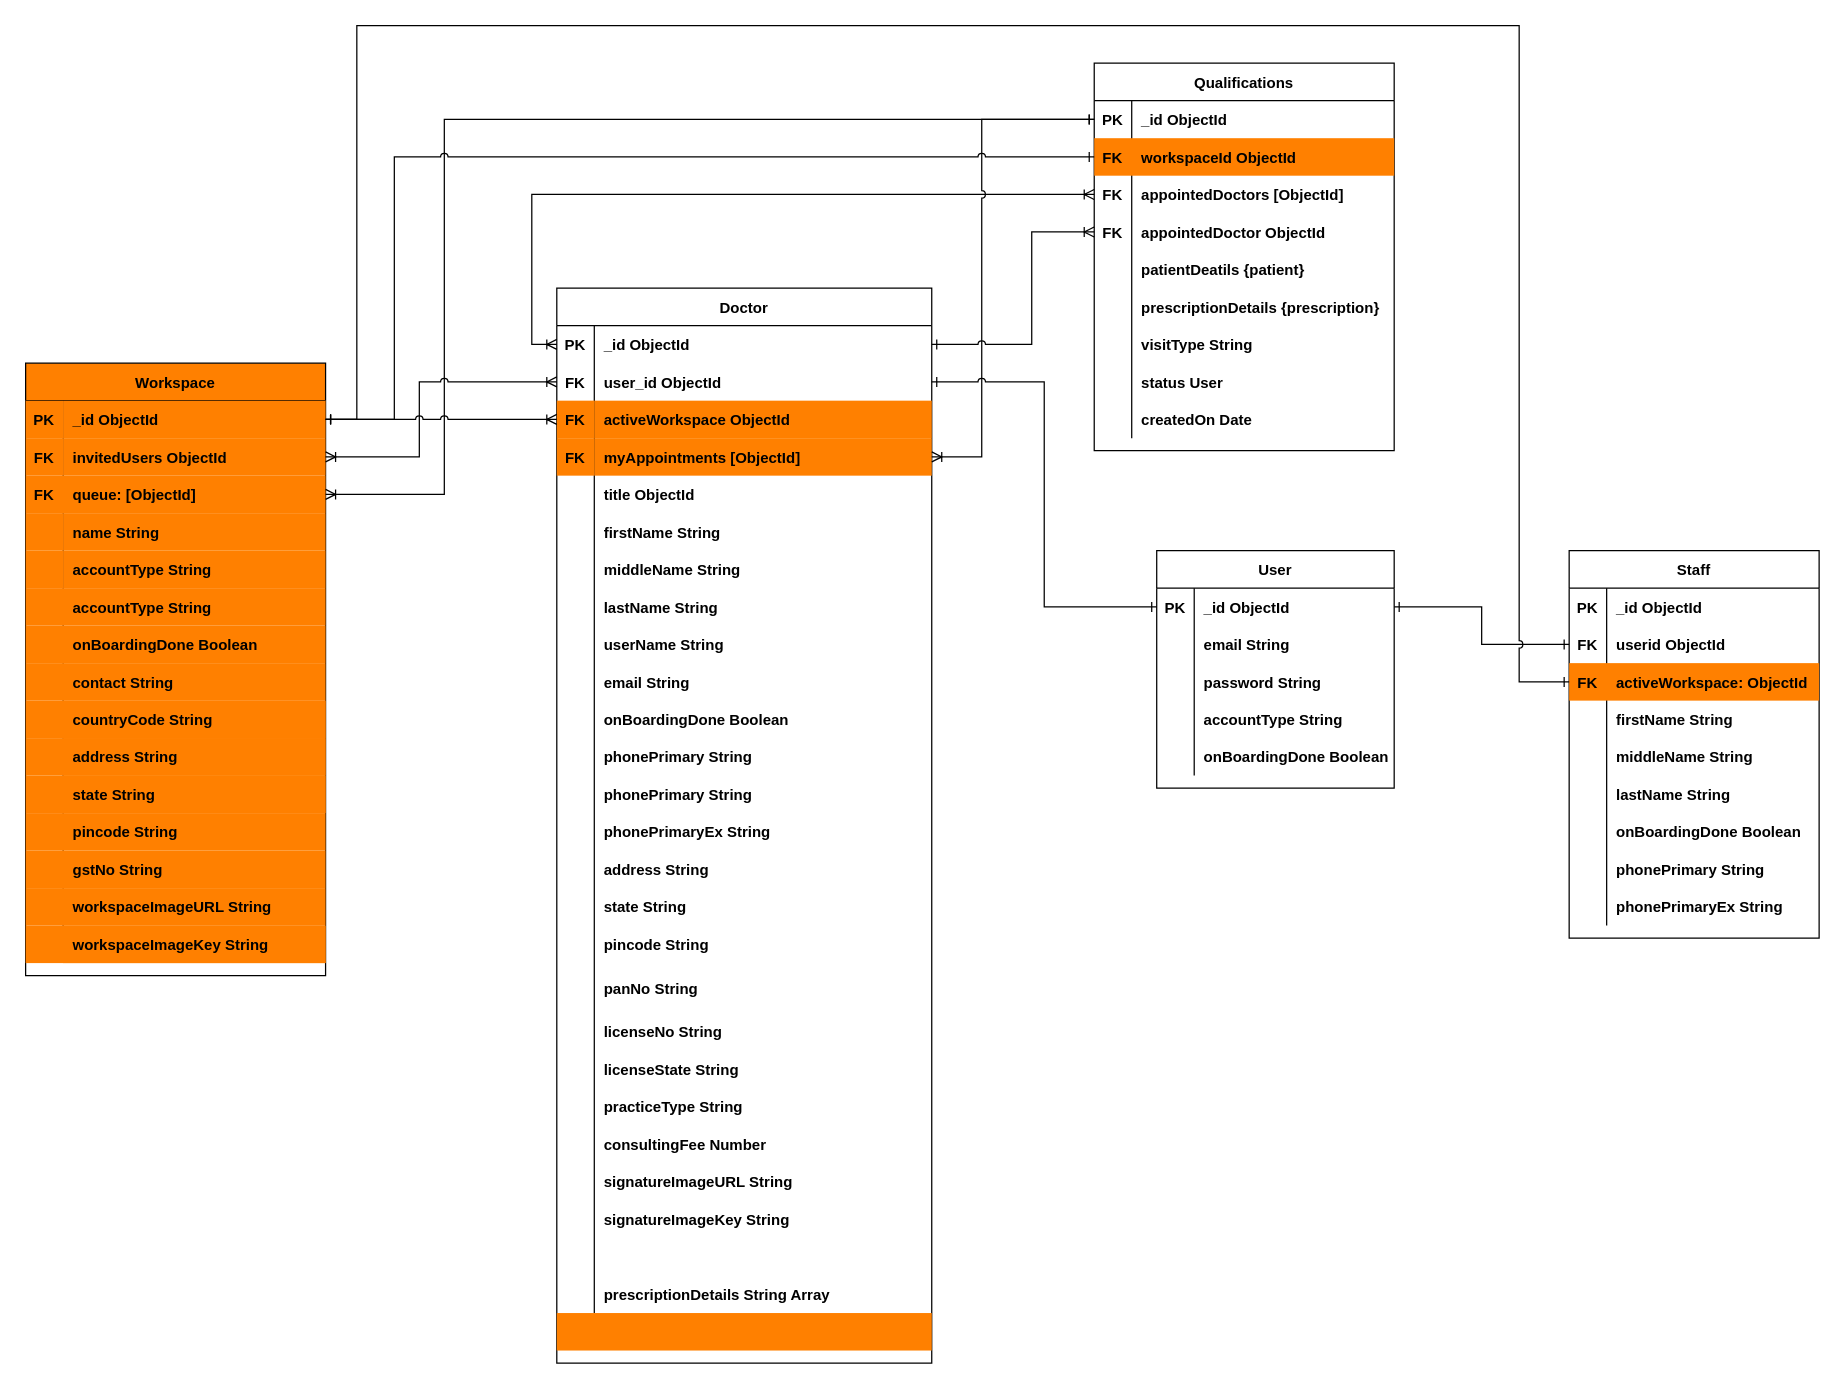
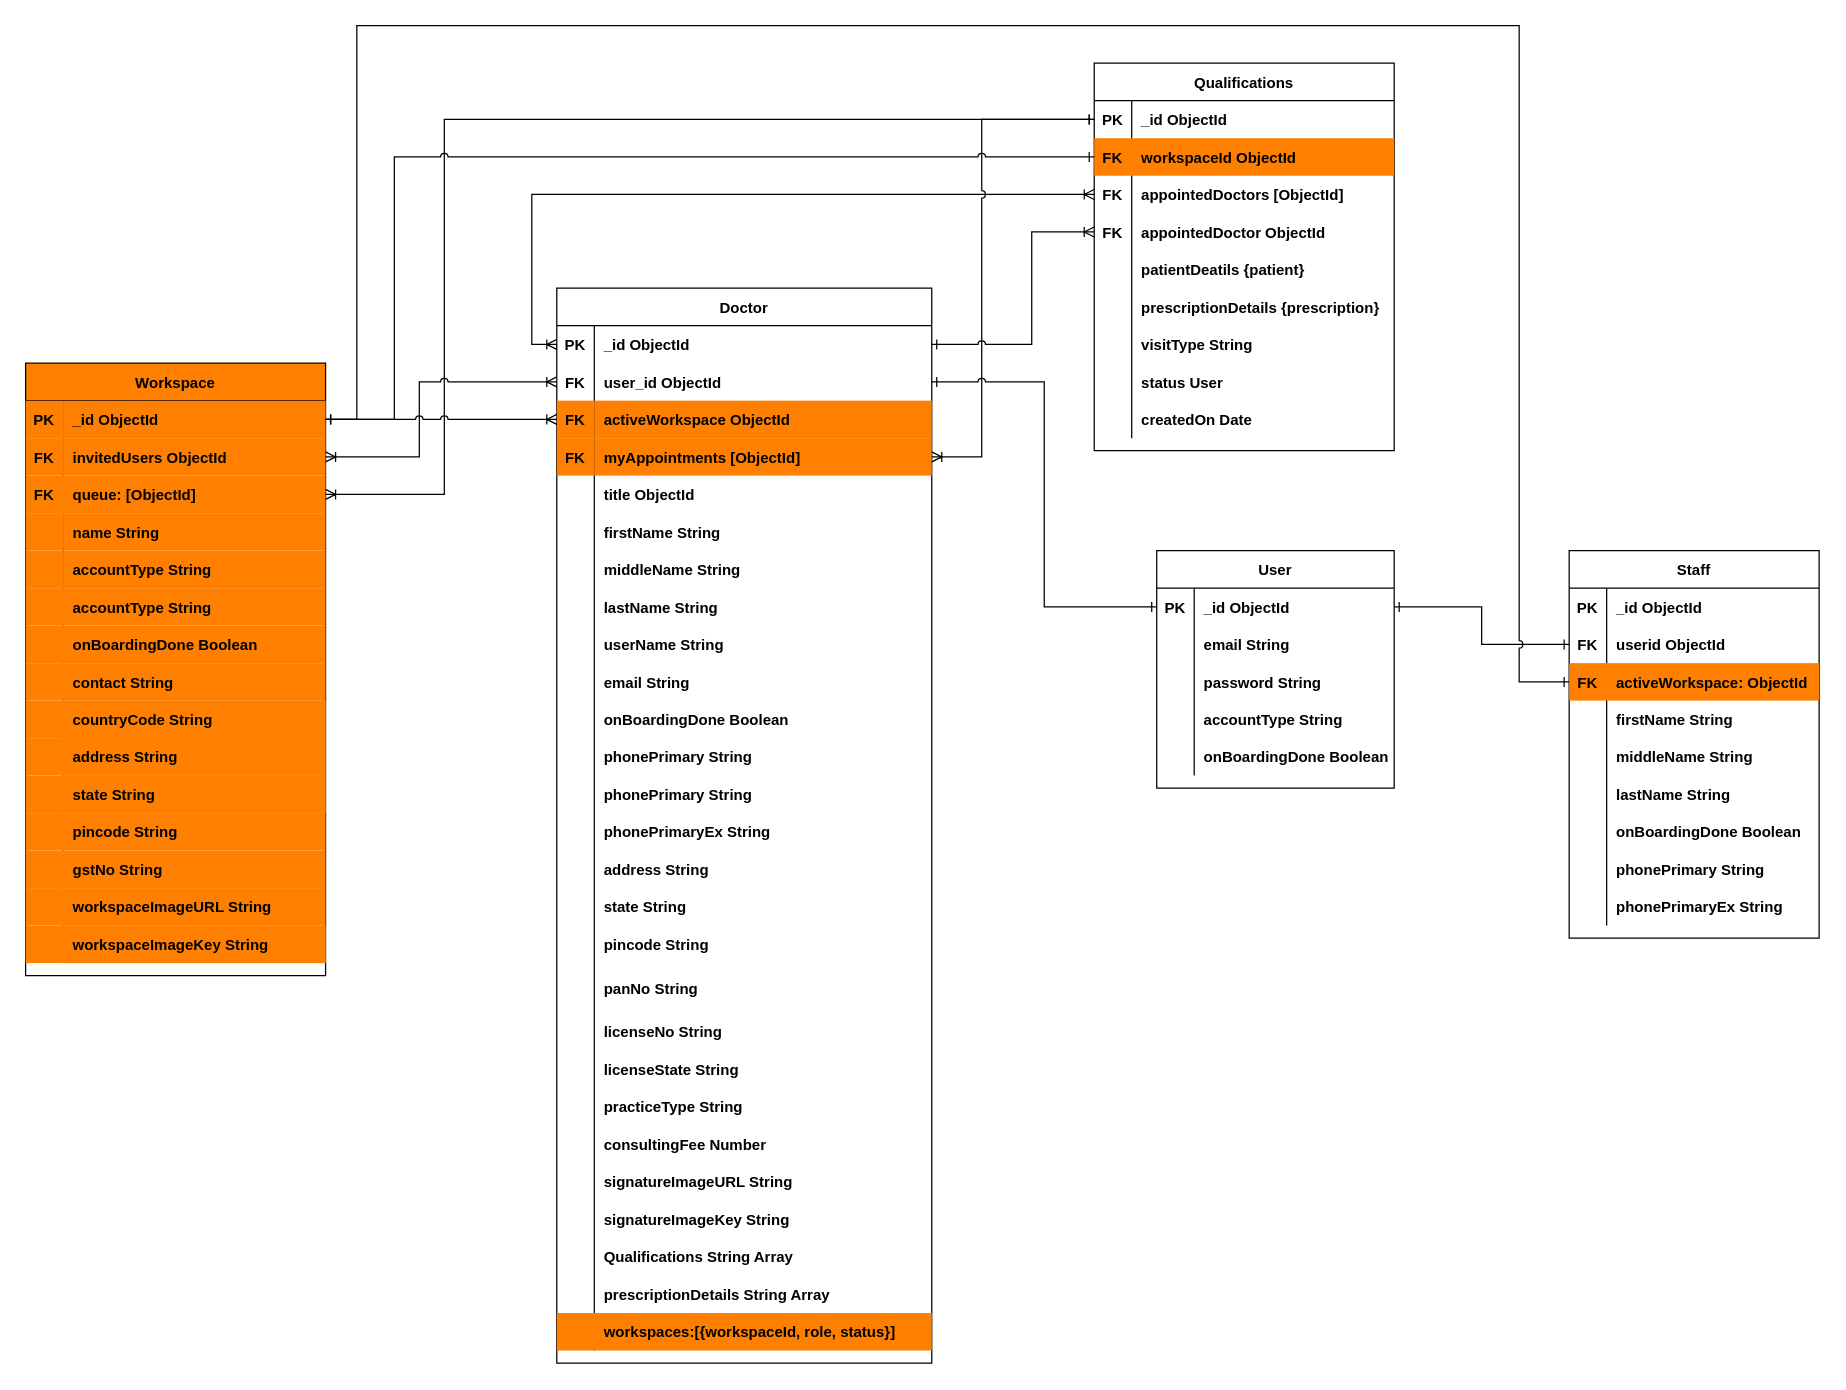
none -> (763, 1257)
none -> (763, 1332)
